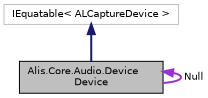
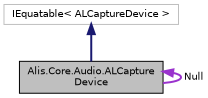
(91, 77) -> (91, 77)
